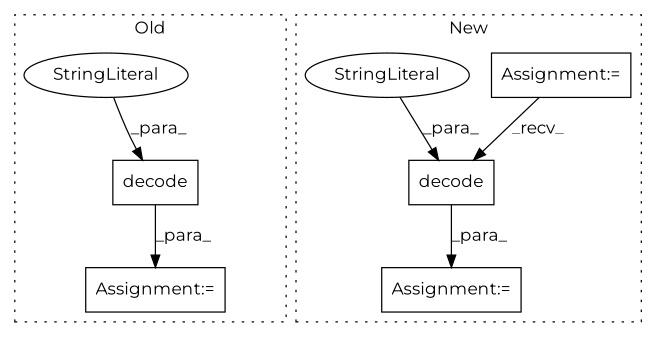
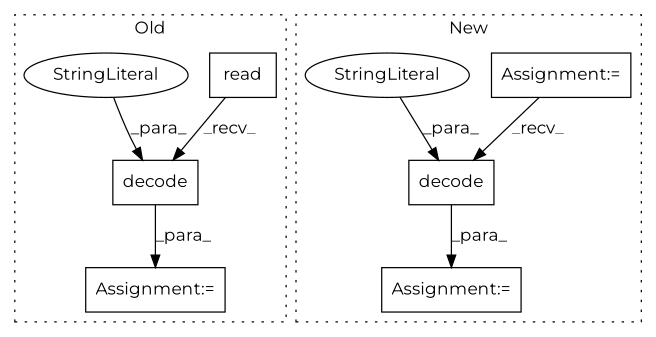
none -> (243, 75)
